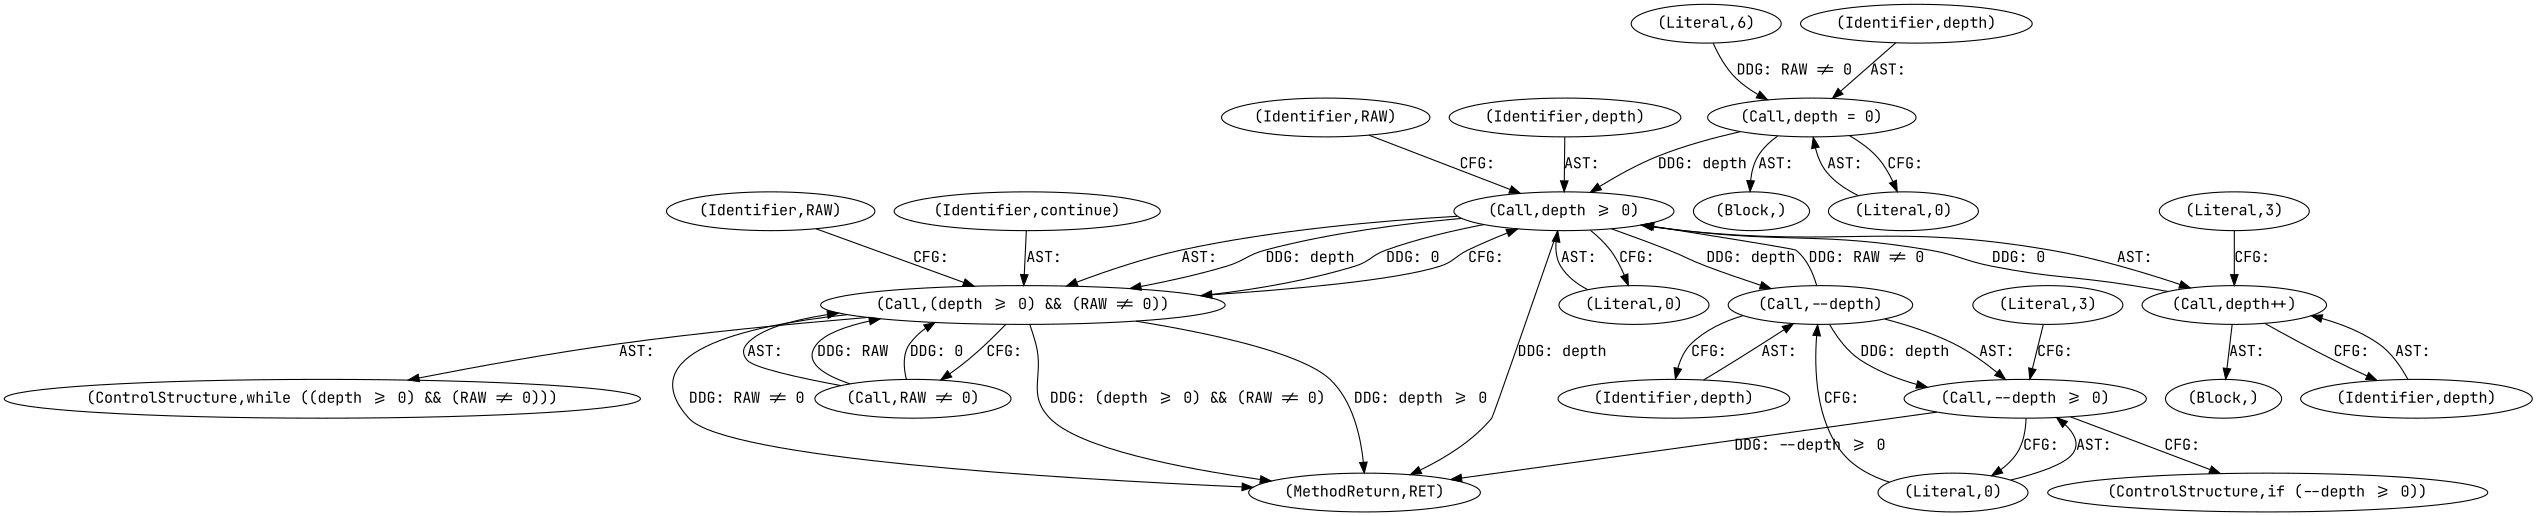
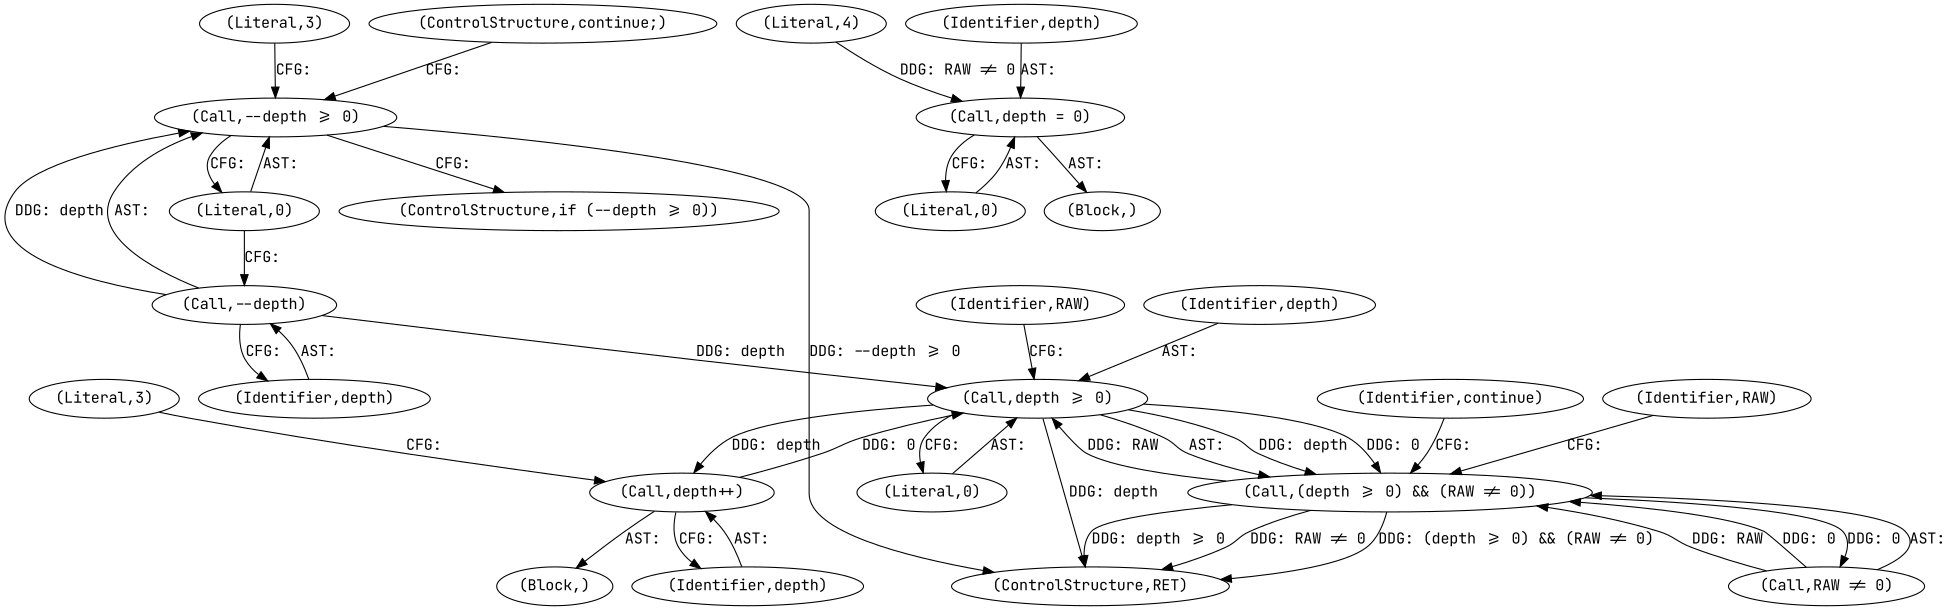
none -> (543, 24)
(1706, 24) -> (811, 24)
(1668, 153) -> none
(1686, 257) -> none
(1049, 258) -> (1458, 446)
(1491, 258) -> (1123, 446)
(1867, 258) -> (741, 352)
(2139, 258) -> (776, 446)
(1009, 352) -> (1874, 539)
(322, 399) -> none
(1365, 493) -> (1090, 586)
